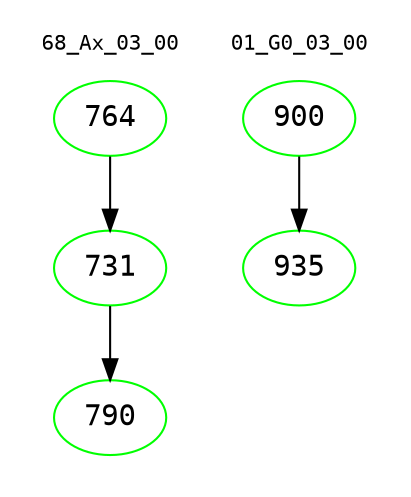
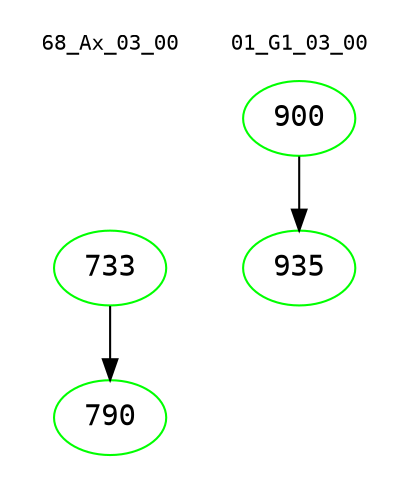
(300, 45) -> (300, 45)
(110, 118) -> none
(110, 268) -> (110, 268)
